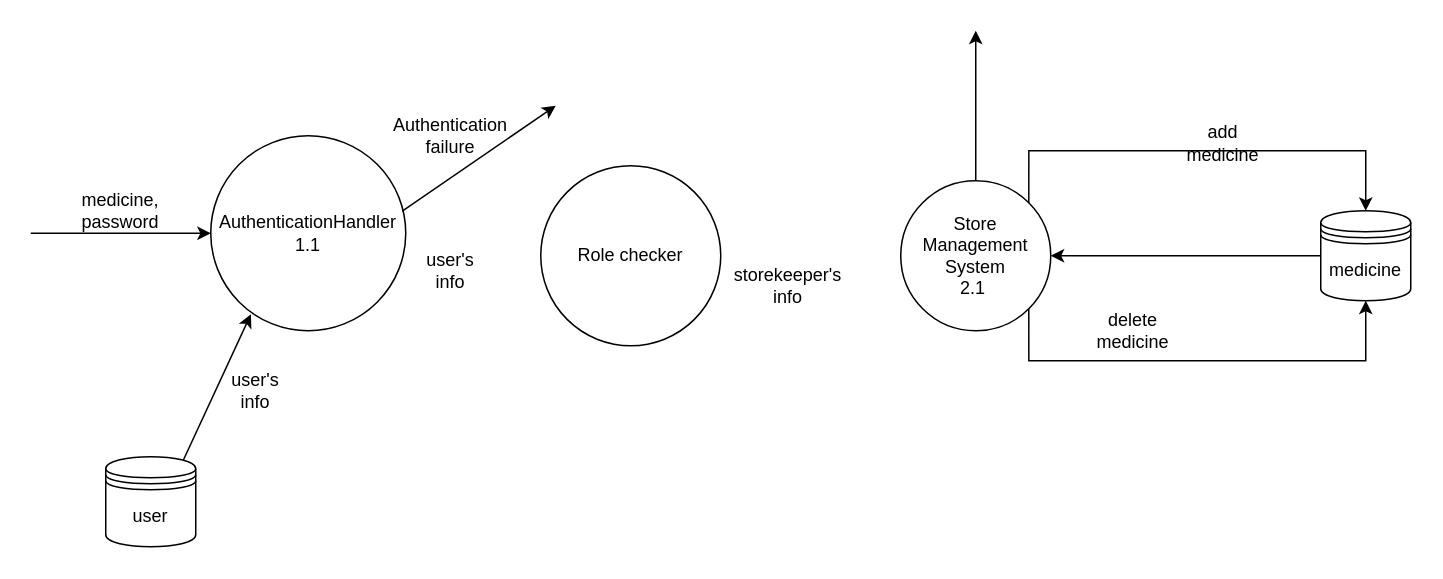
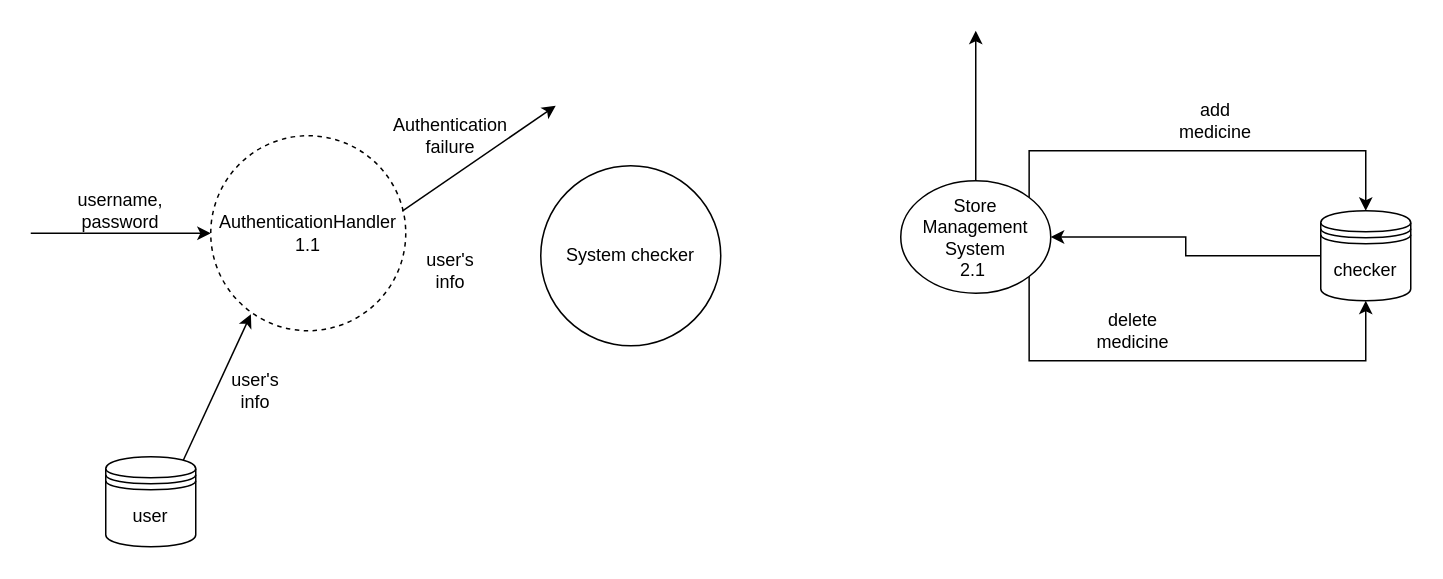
(1223, 143) -> (1216, 121)
(121, 211) -> (121, 211)
(308, 233) -> (308, 233)
(631, 256) -> (631, 256)
(976, 256) -> (976, 237)
(1366, 271) -> (1366, 271)
(788, 286) -> none
